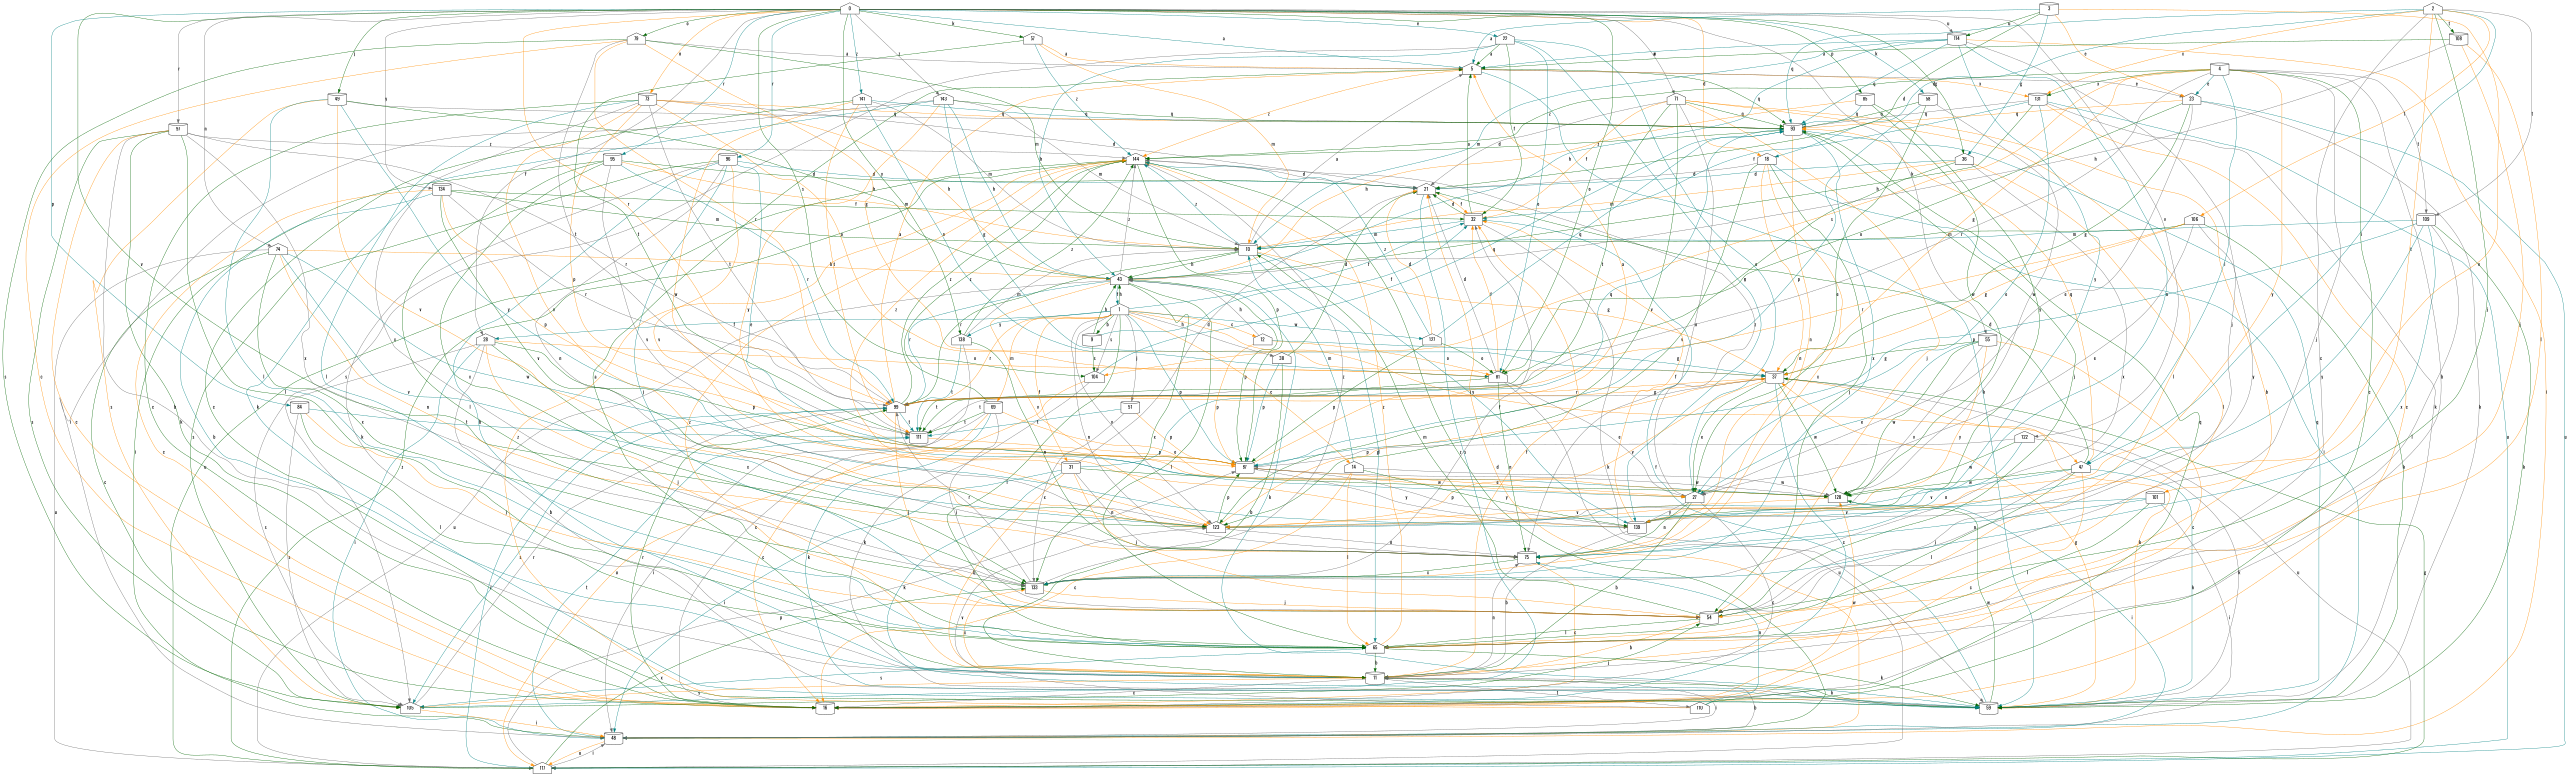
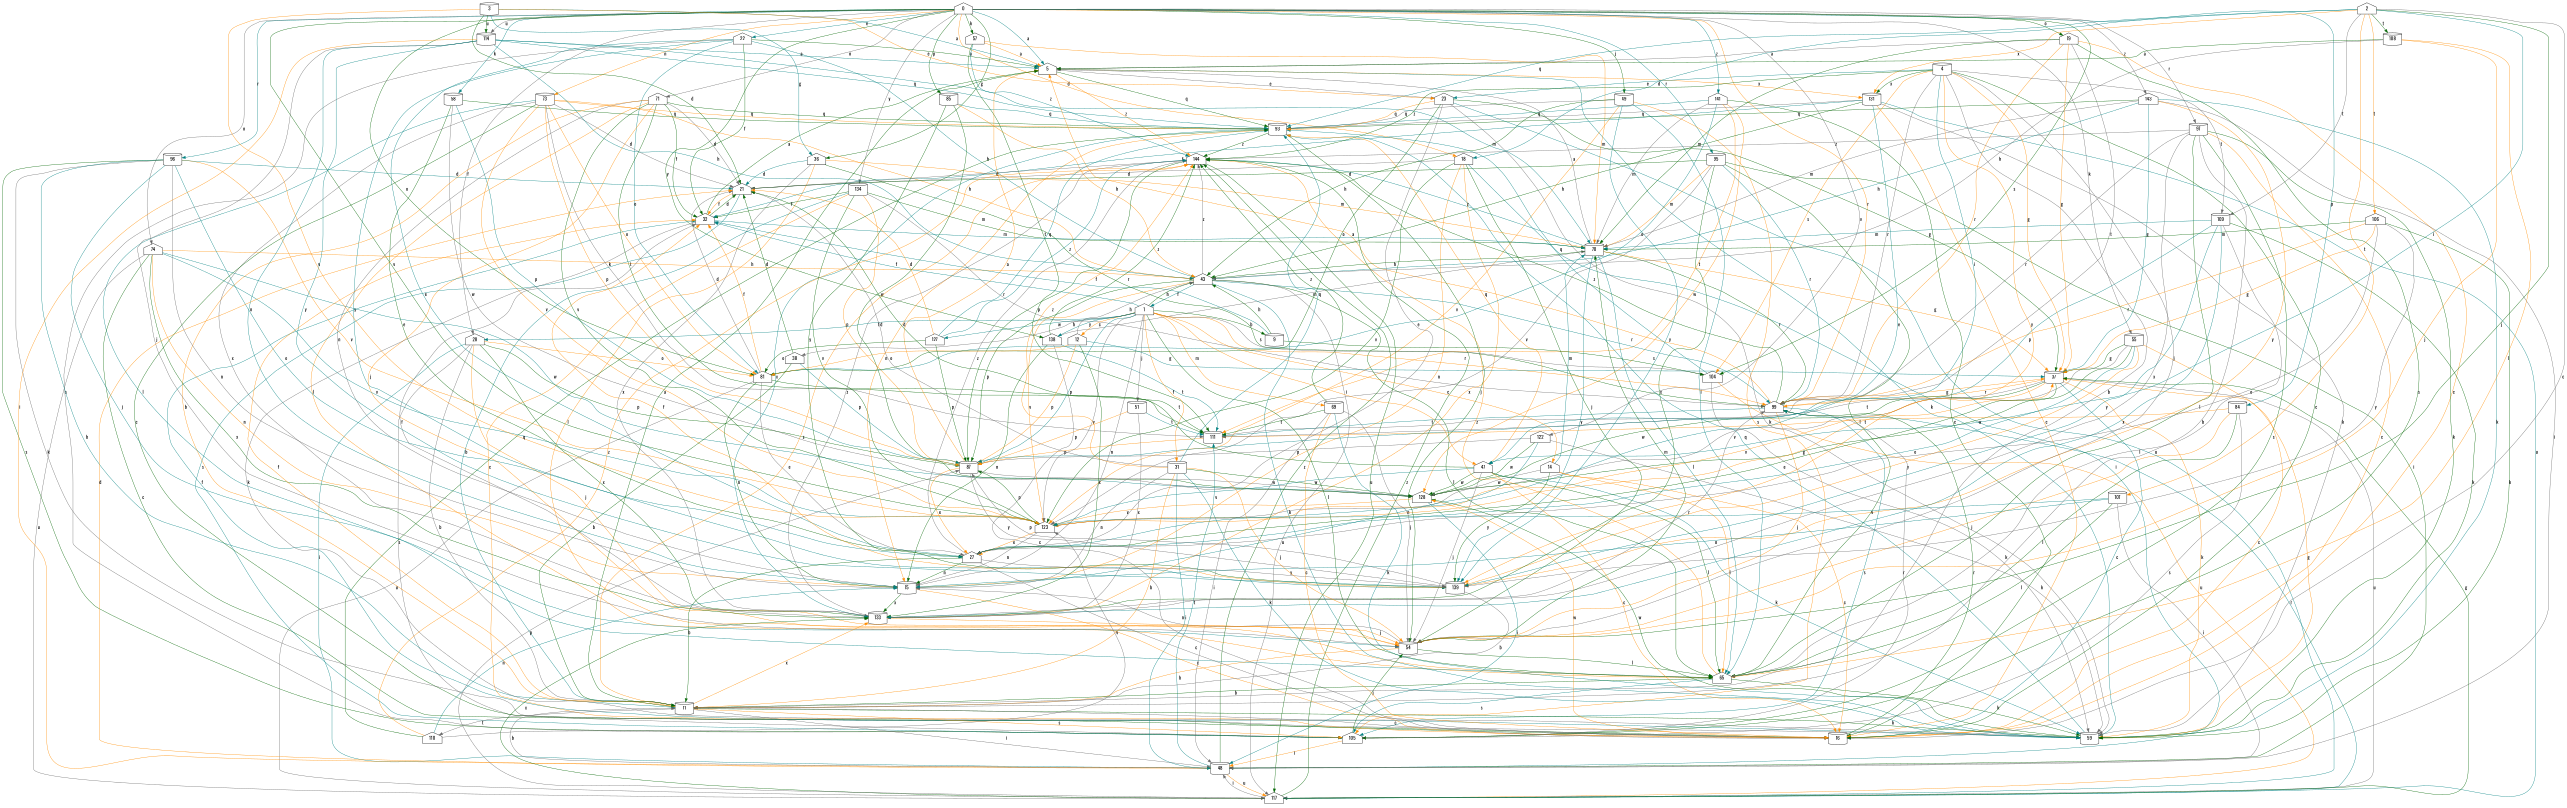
(1581, 157) -> (674, 162)
(1473, 220) -> (705, 220)
(730, 265) -> (610, 265)
(1160, 420) -> (1088, 553)
(607, 432) -> (1752, 426)
(1199, 471) -> (1008, 543)
(1487, 661) -> (1172, 622)
